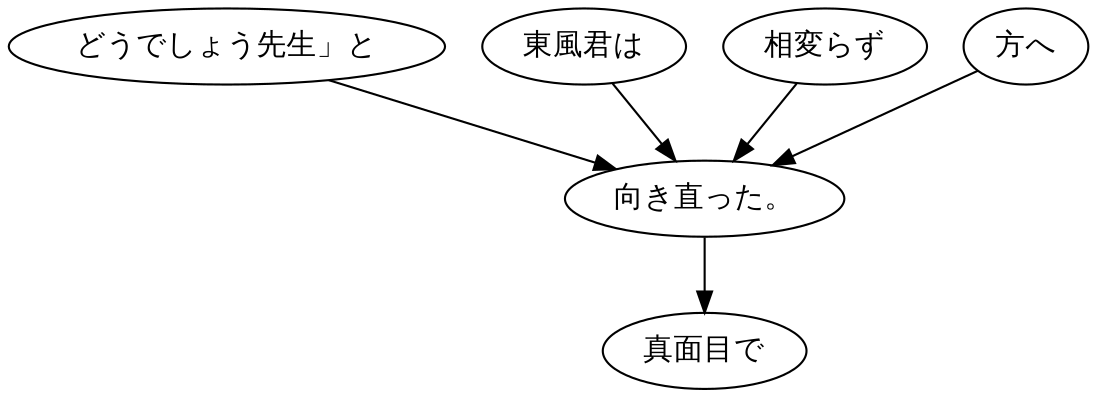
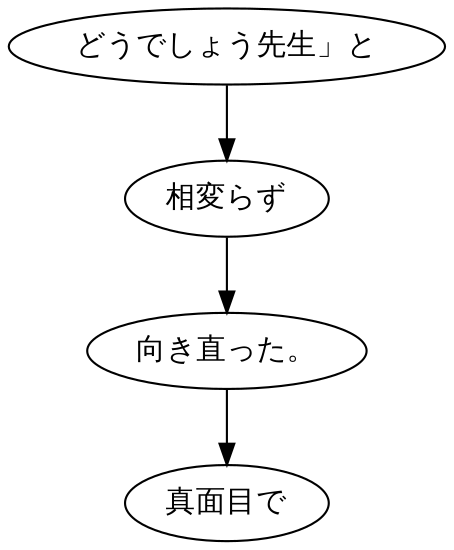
(584, 47) -> none
(1026, 47) -> none
(462, 121) -> (227, 112)
